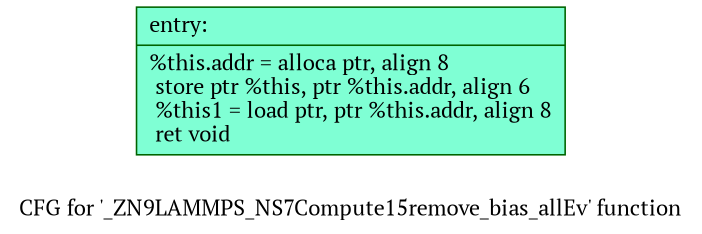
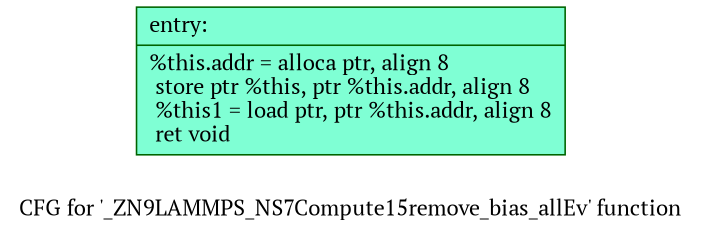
(341, 87) -> (341, 87)
